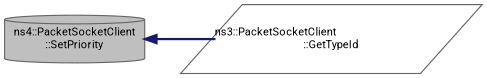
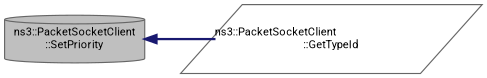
(75, 39) -> (75, 39)
